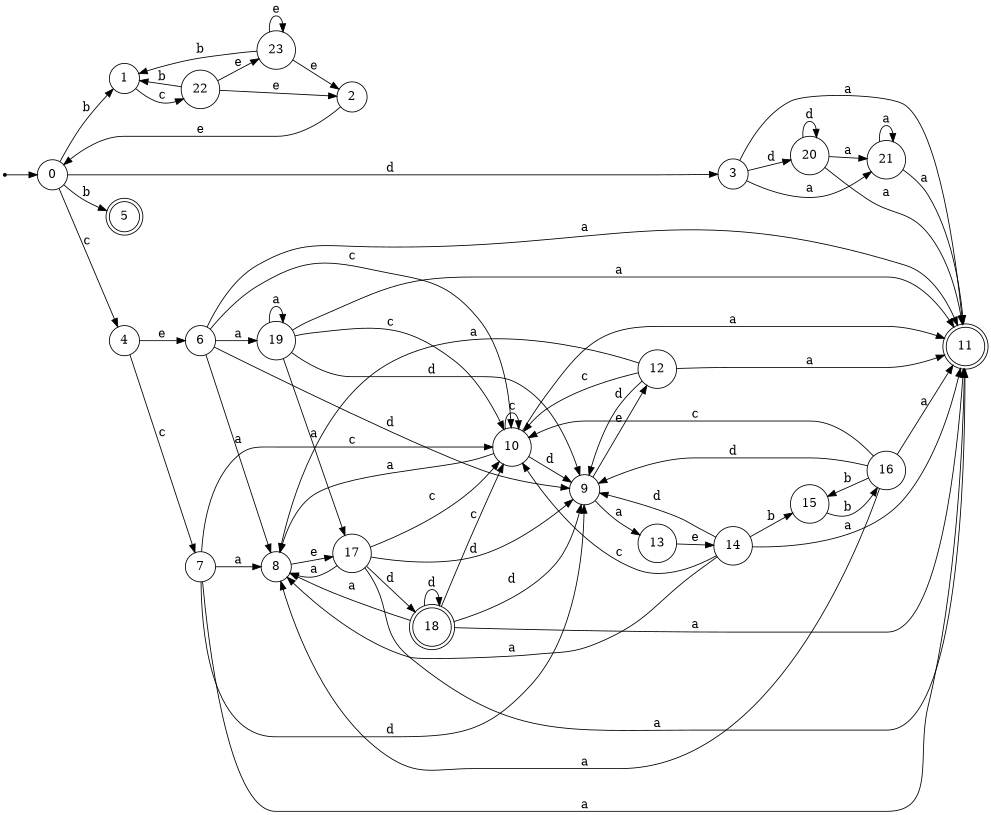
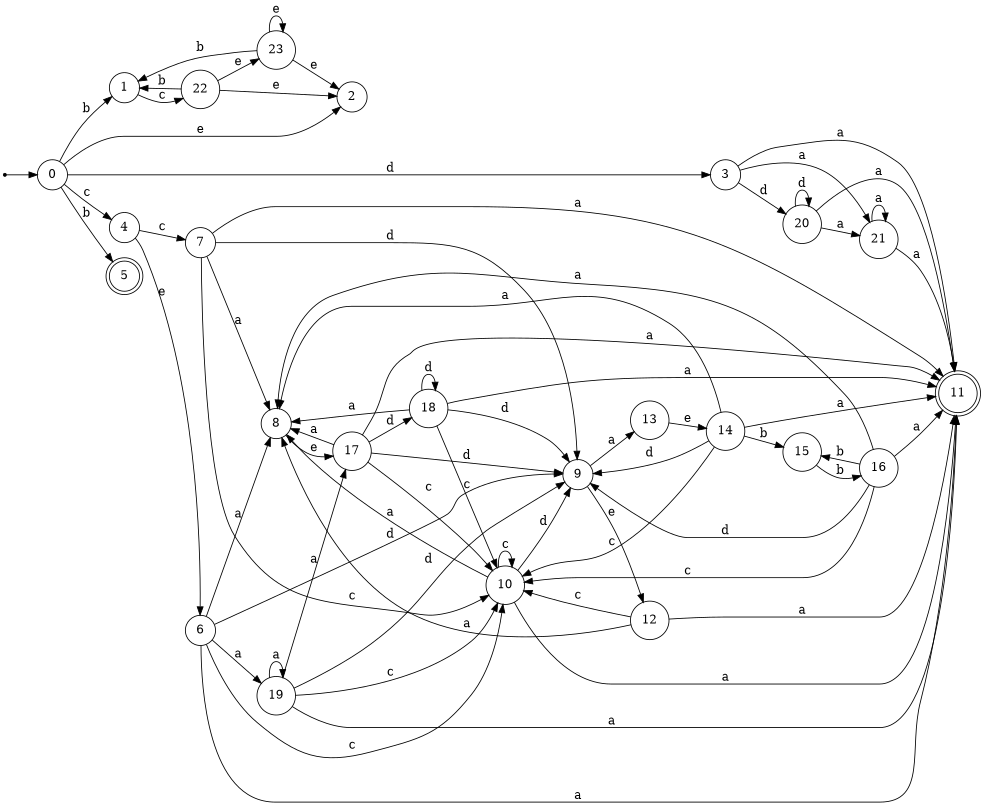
(207, 136) -> (198, 136)
(613, 416) -> none
(432, 627) -> (429, 408)
